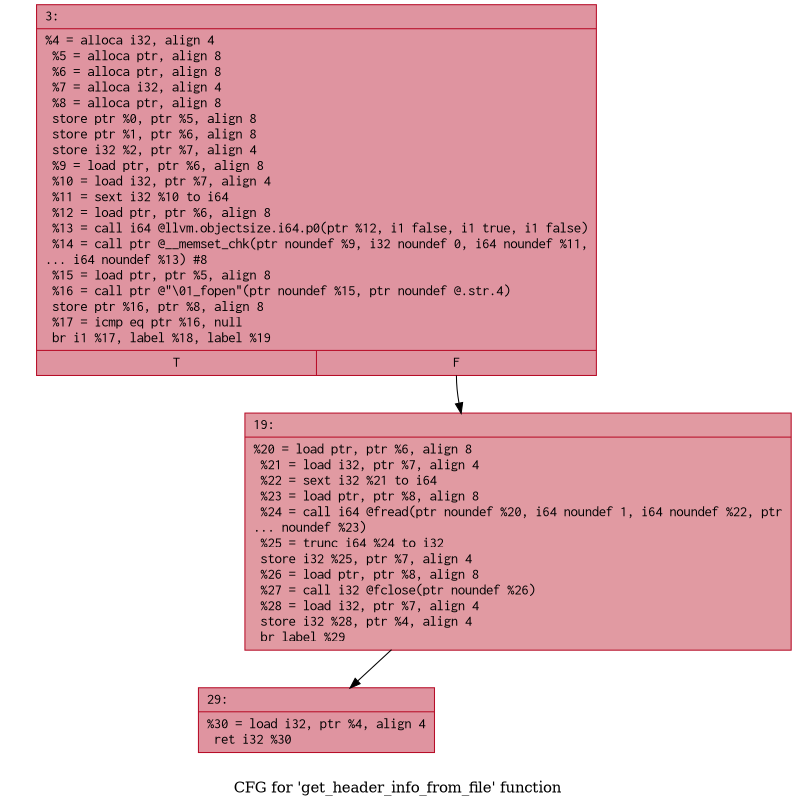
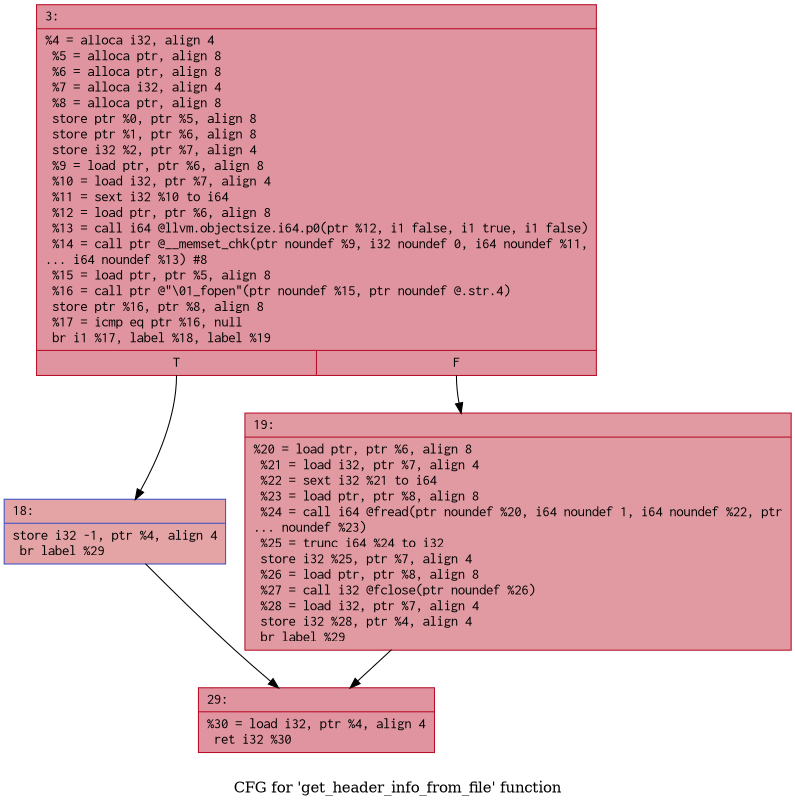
none -> (115, 532)
